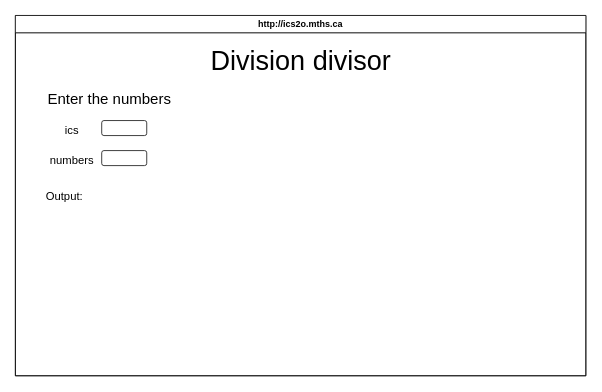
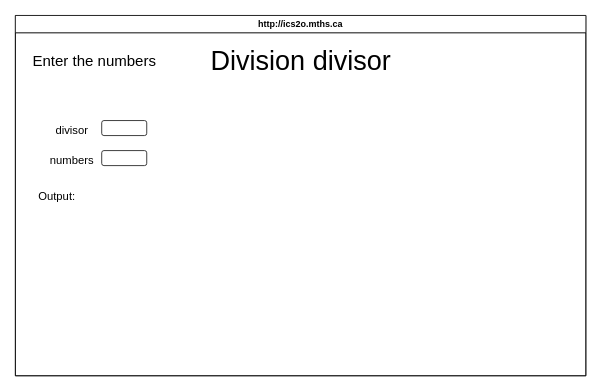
(109, 98) -> (94, 60)
(72, 128) -> (72, 128)
(64, 195) -> (57, 195)
